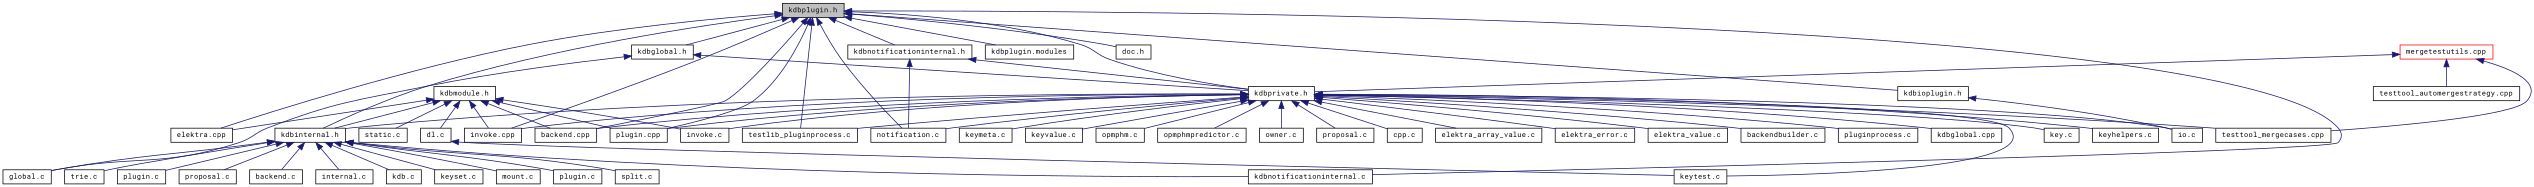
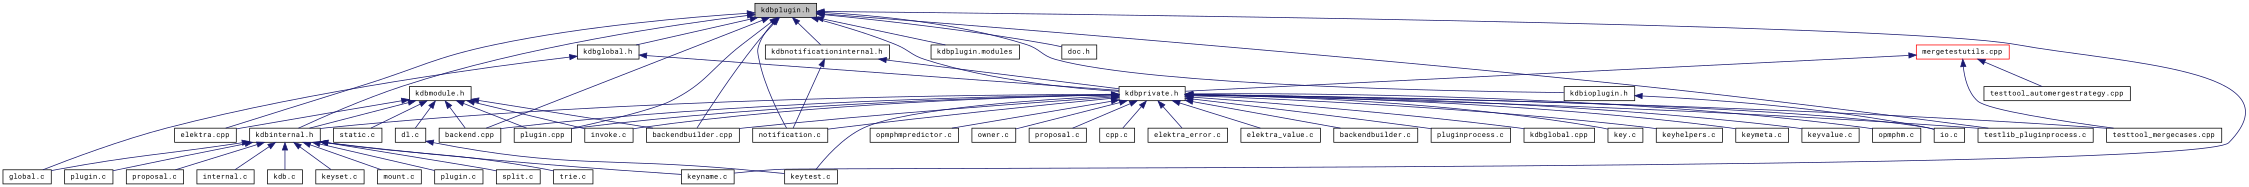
(493, 135) -> (693, 135)
(1489, 135) -> none
(276, 177) -> none
(1310, 177) -> (708, 177)
